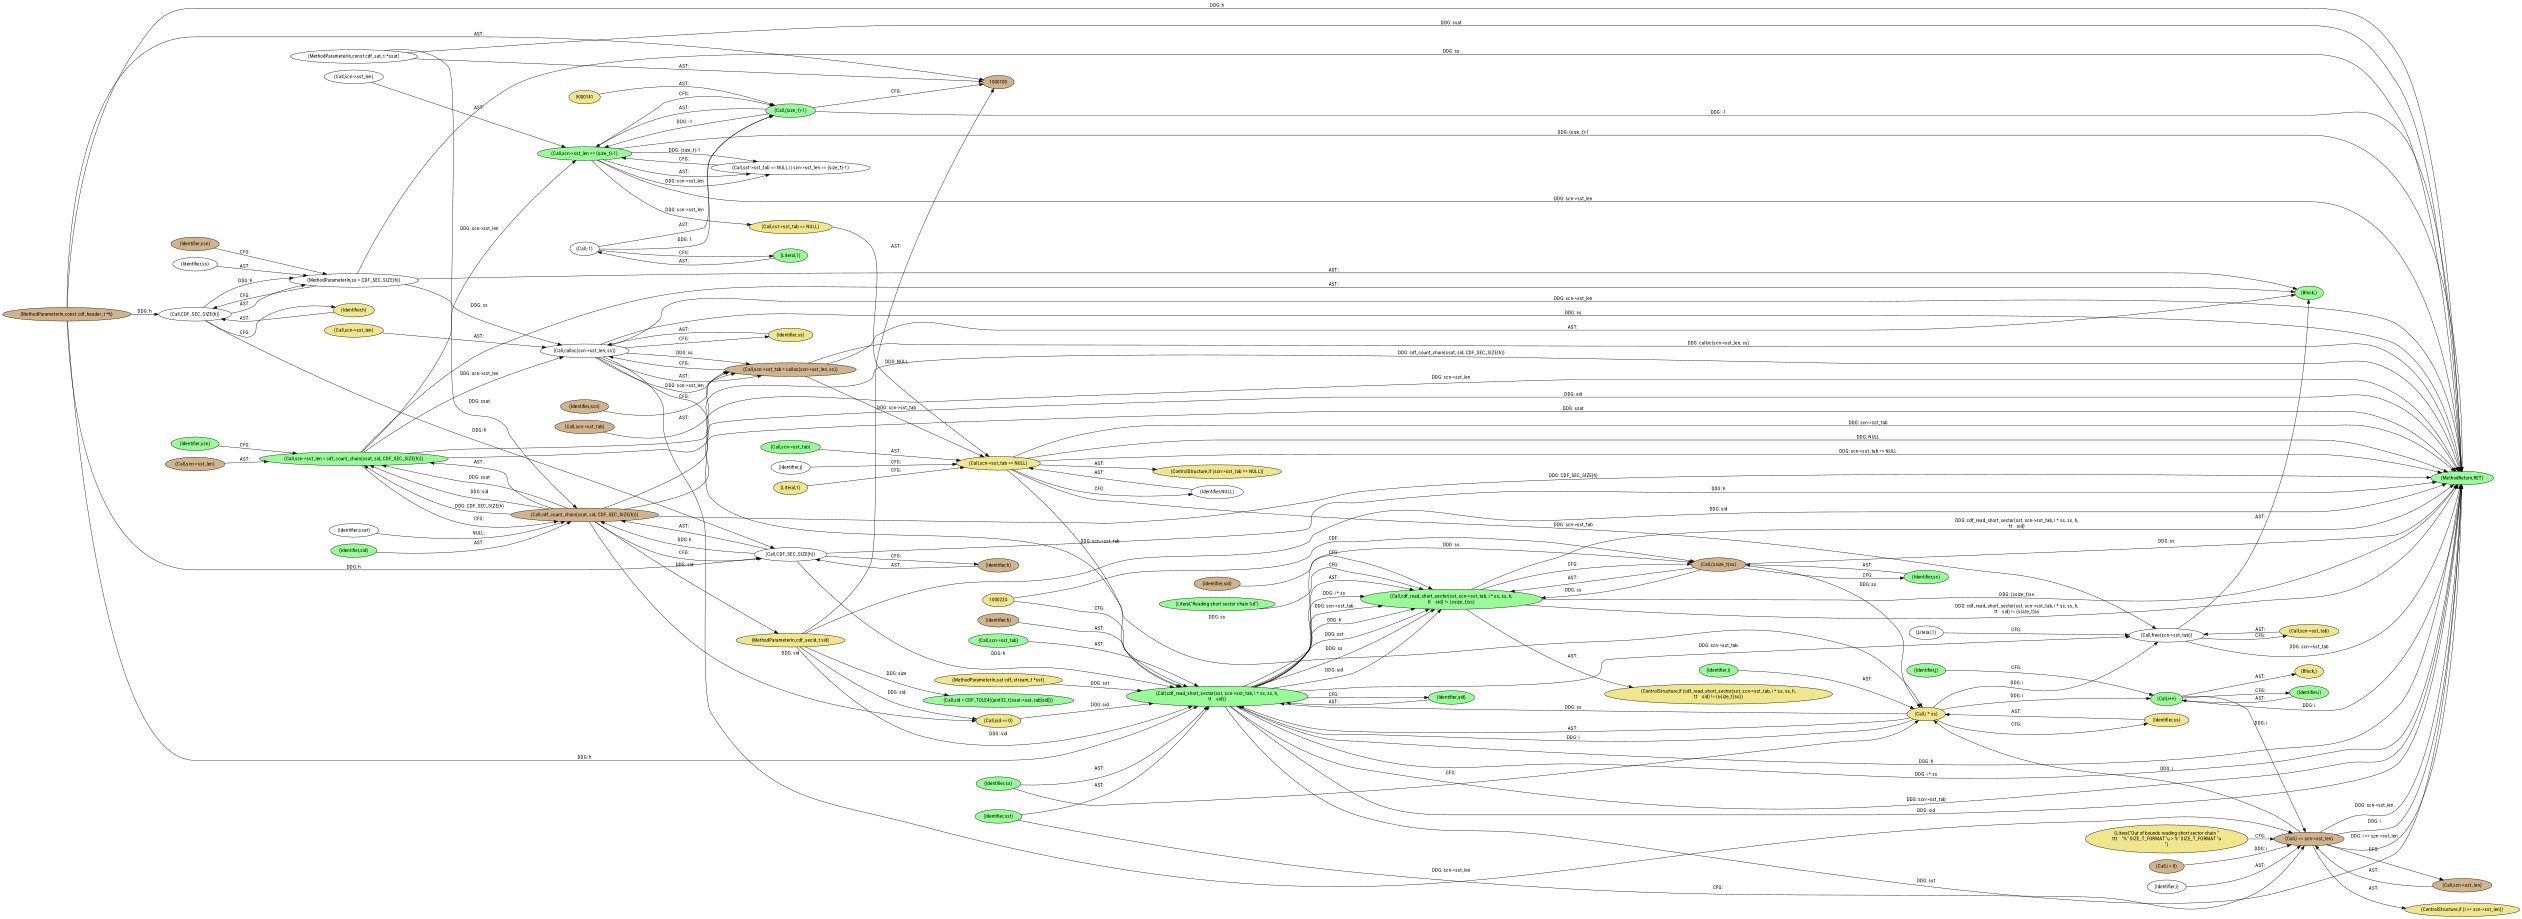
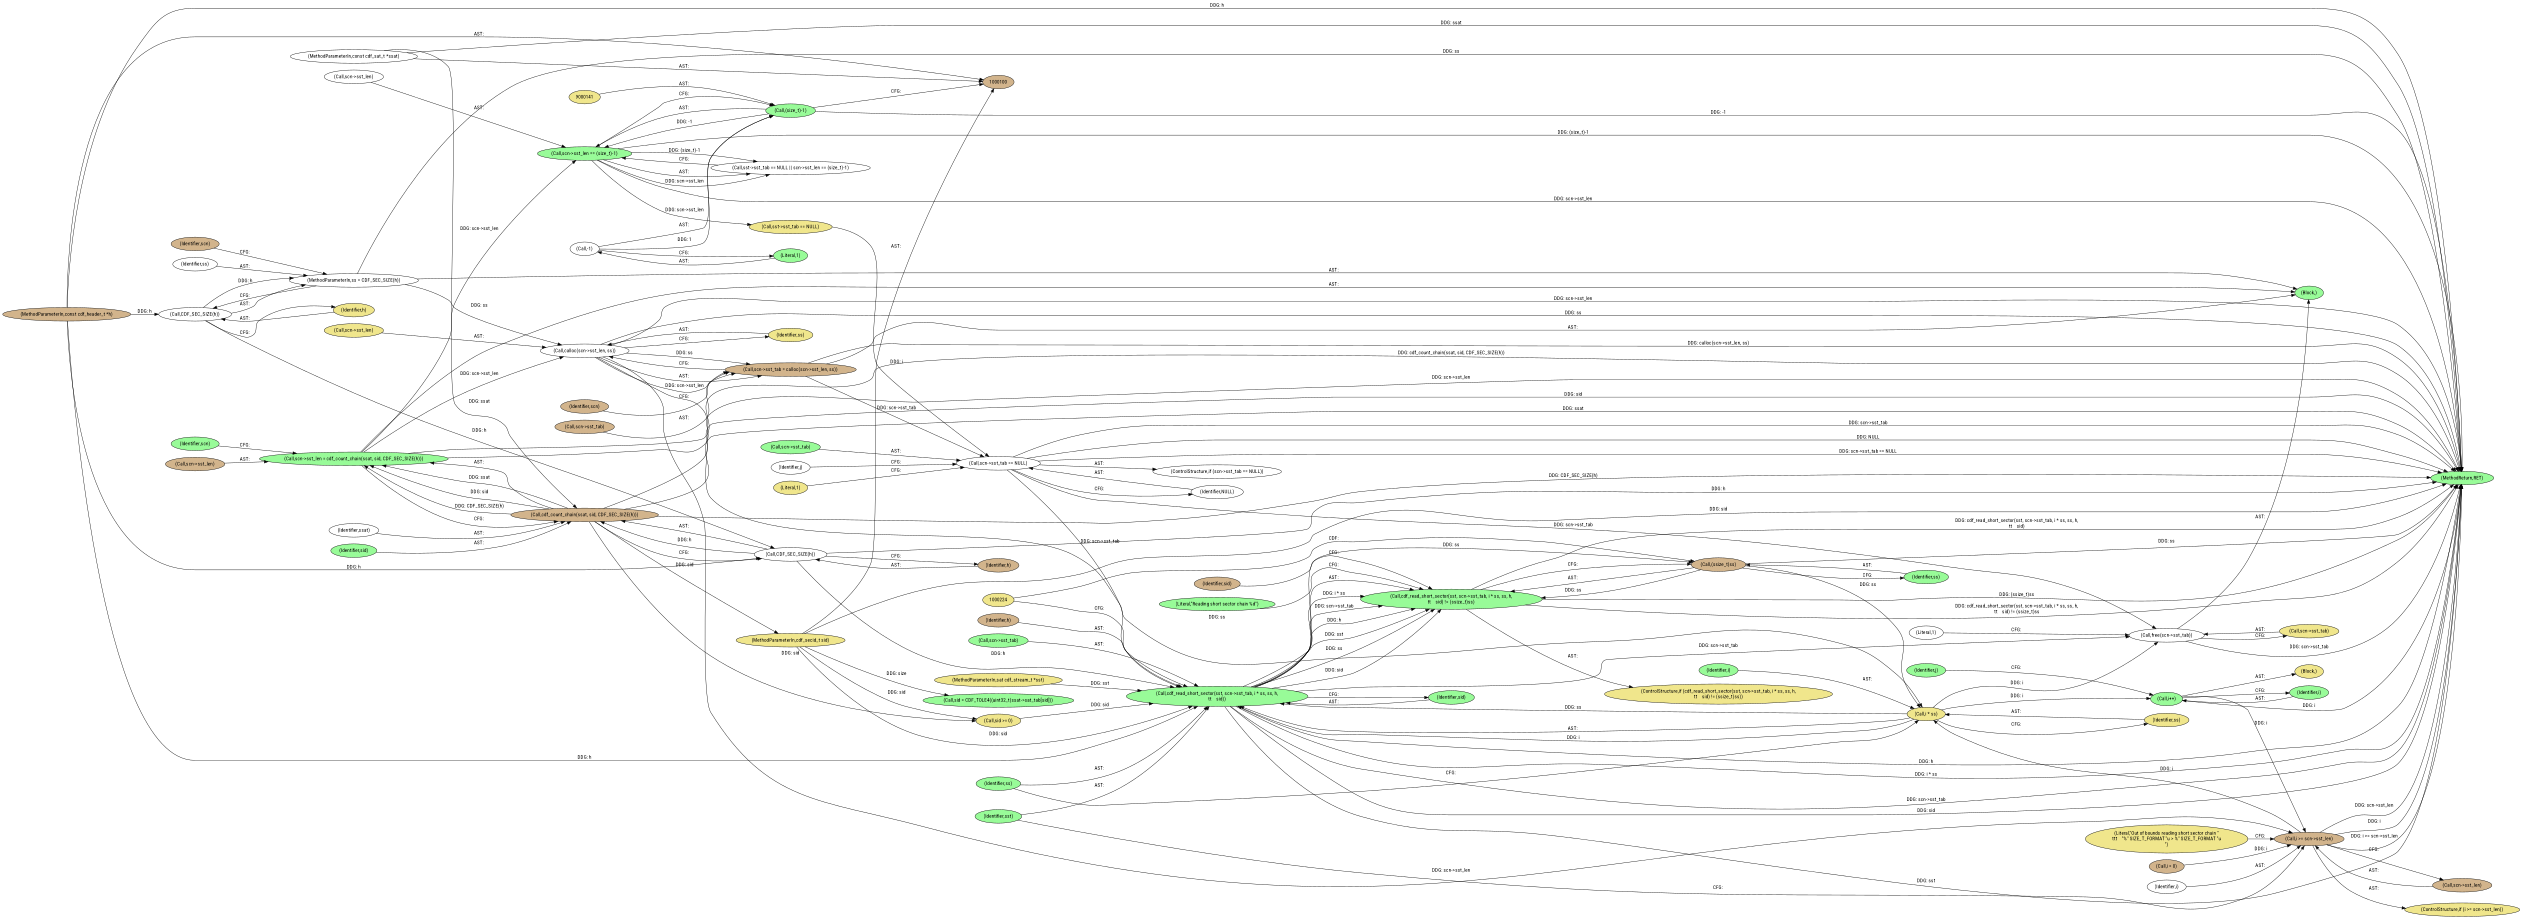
(897, 362) -> (897, 362)
(998, 463) -> (998, 463)
(1217, 472) -> (1217, 472)
(480, 533) -> (480, 533)
